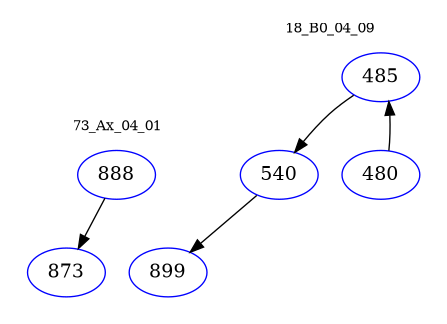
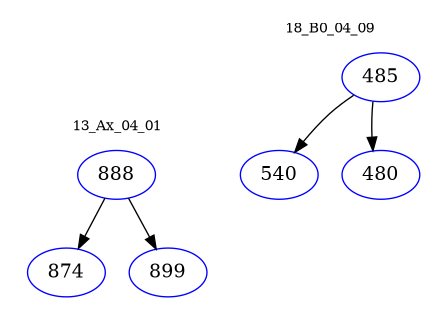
(117, 127) -> (117, 127)
(390, 133) -> (372, 119)
(229, 219) -> (139, 218)
(66, 272) -> (66, 272)
